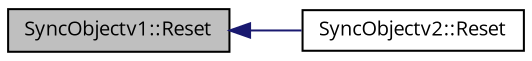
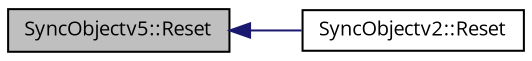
(119, 30) -> (119, 30)
